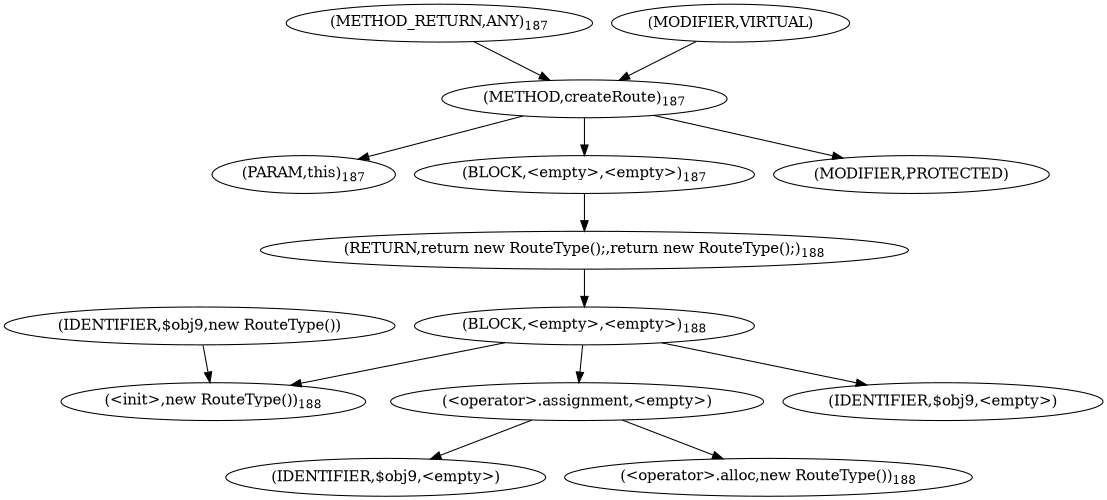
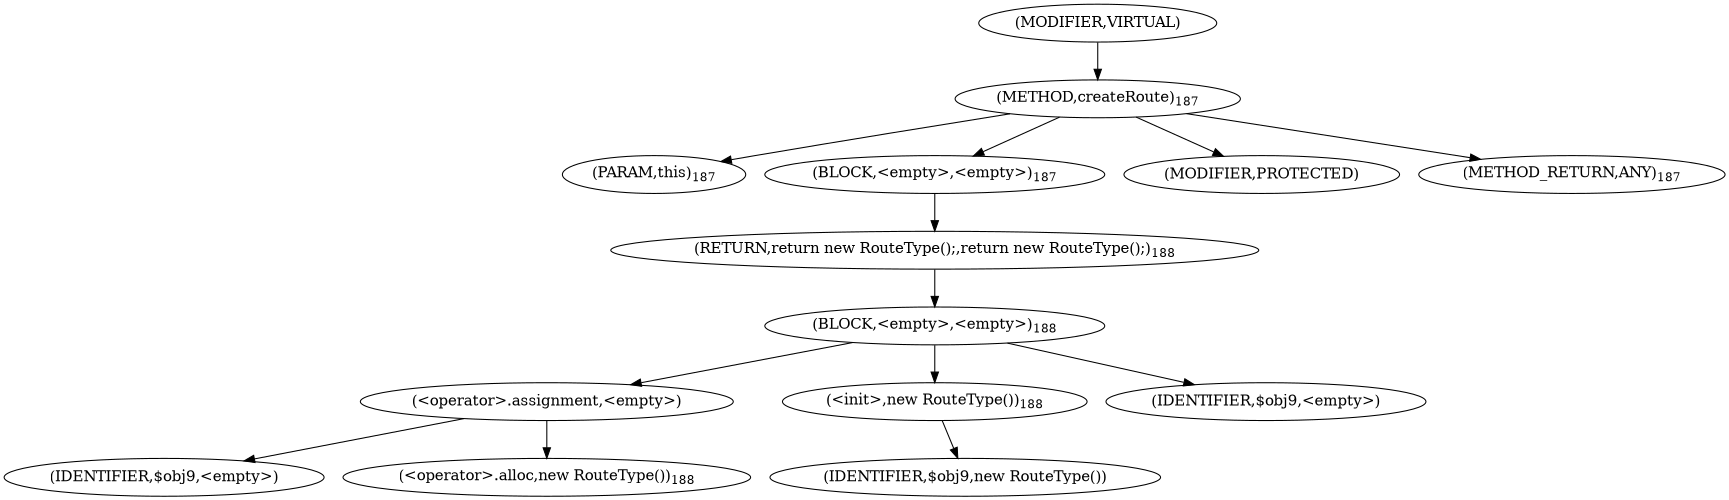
(507, 59) -> (1328, 136)
(206, 359) -> (948, 435)
